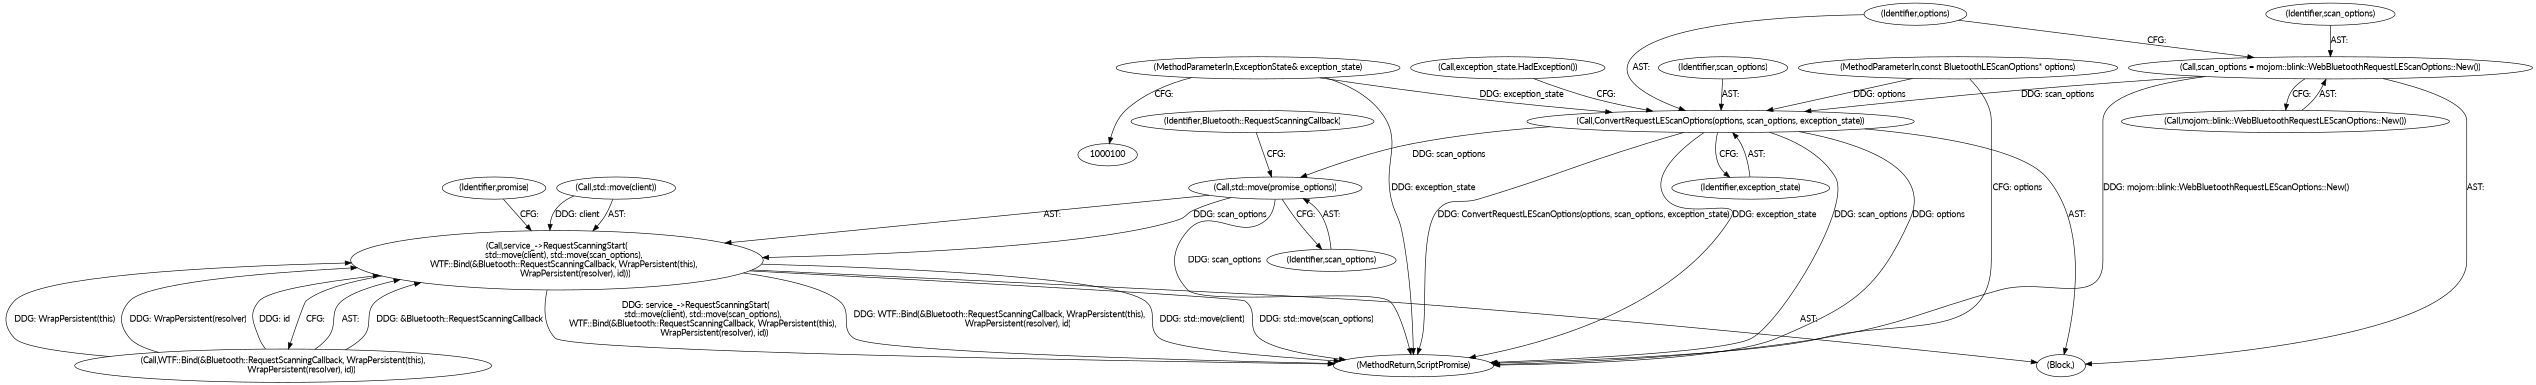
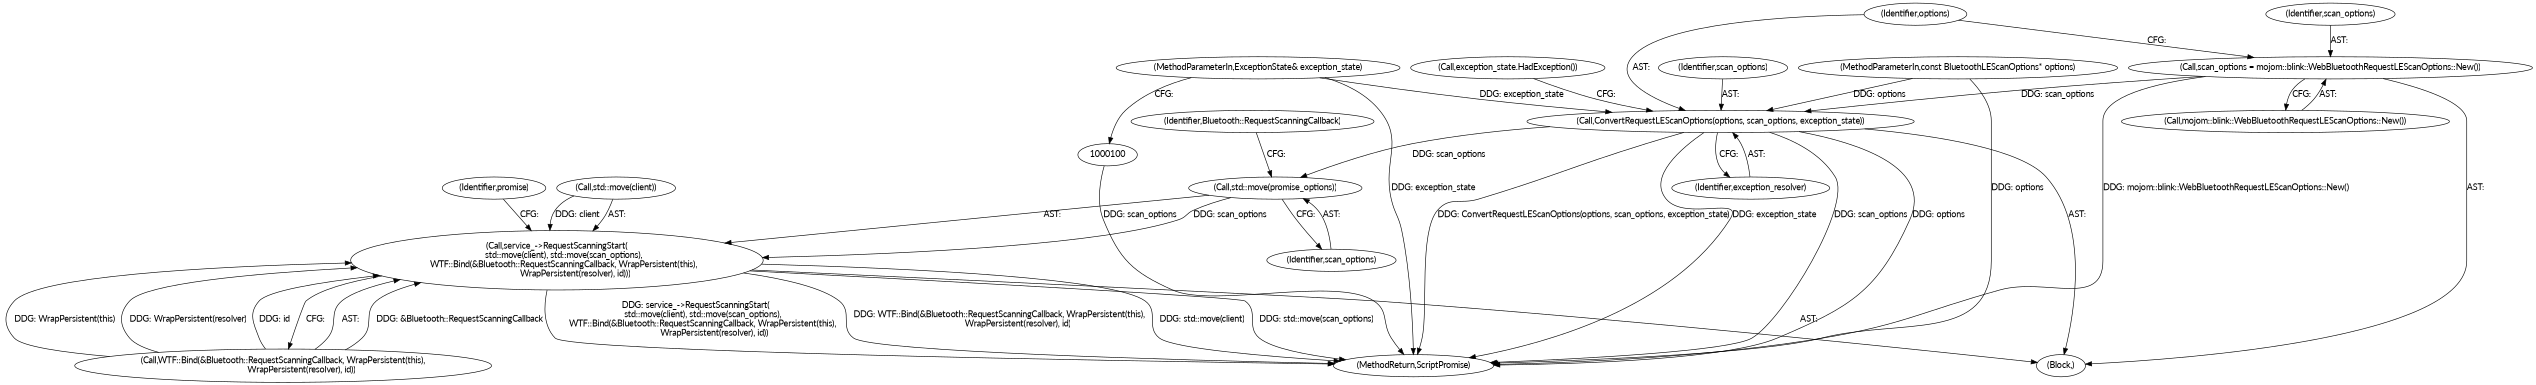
(1751, 188) -> (1751, 188)
(2017, 188) -> (2017, 188)
(1180, 280) -> (1163, 285)
